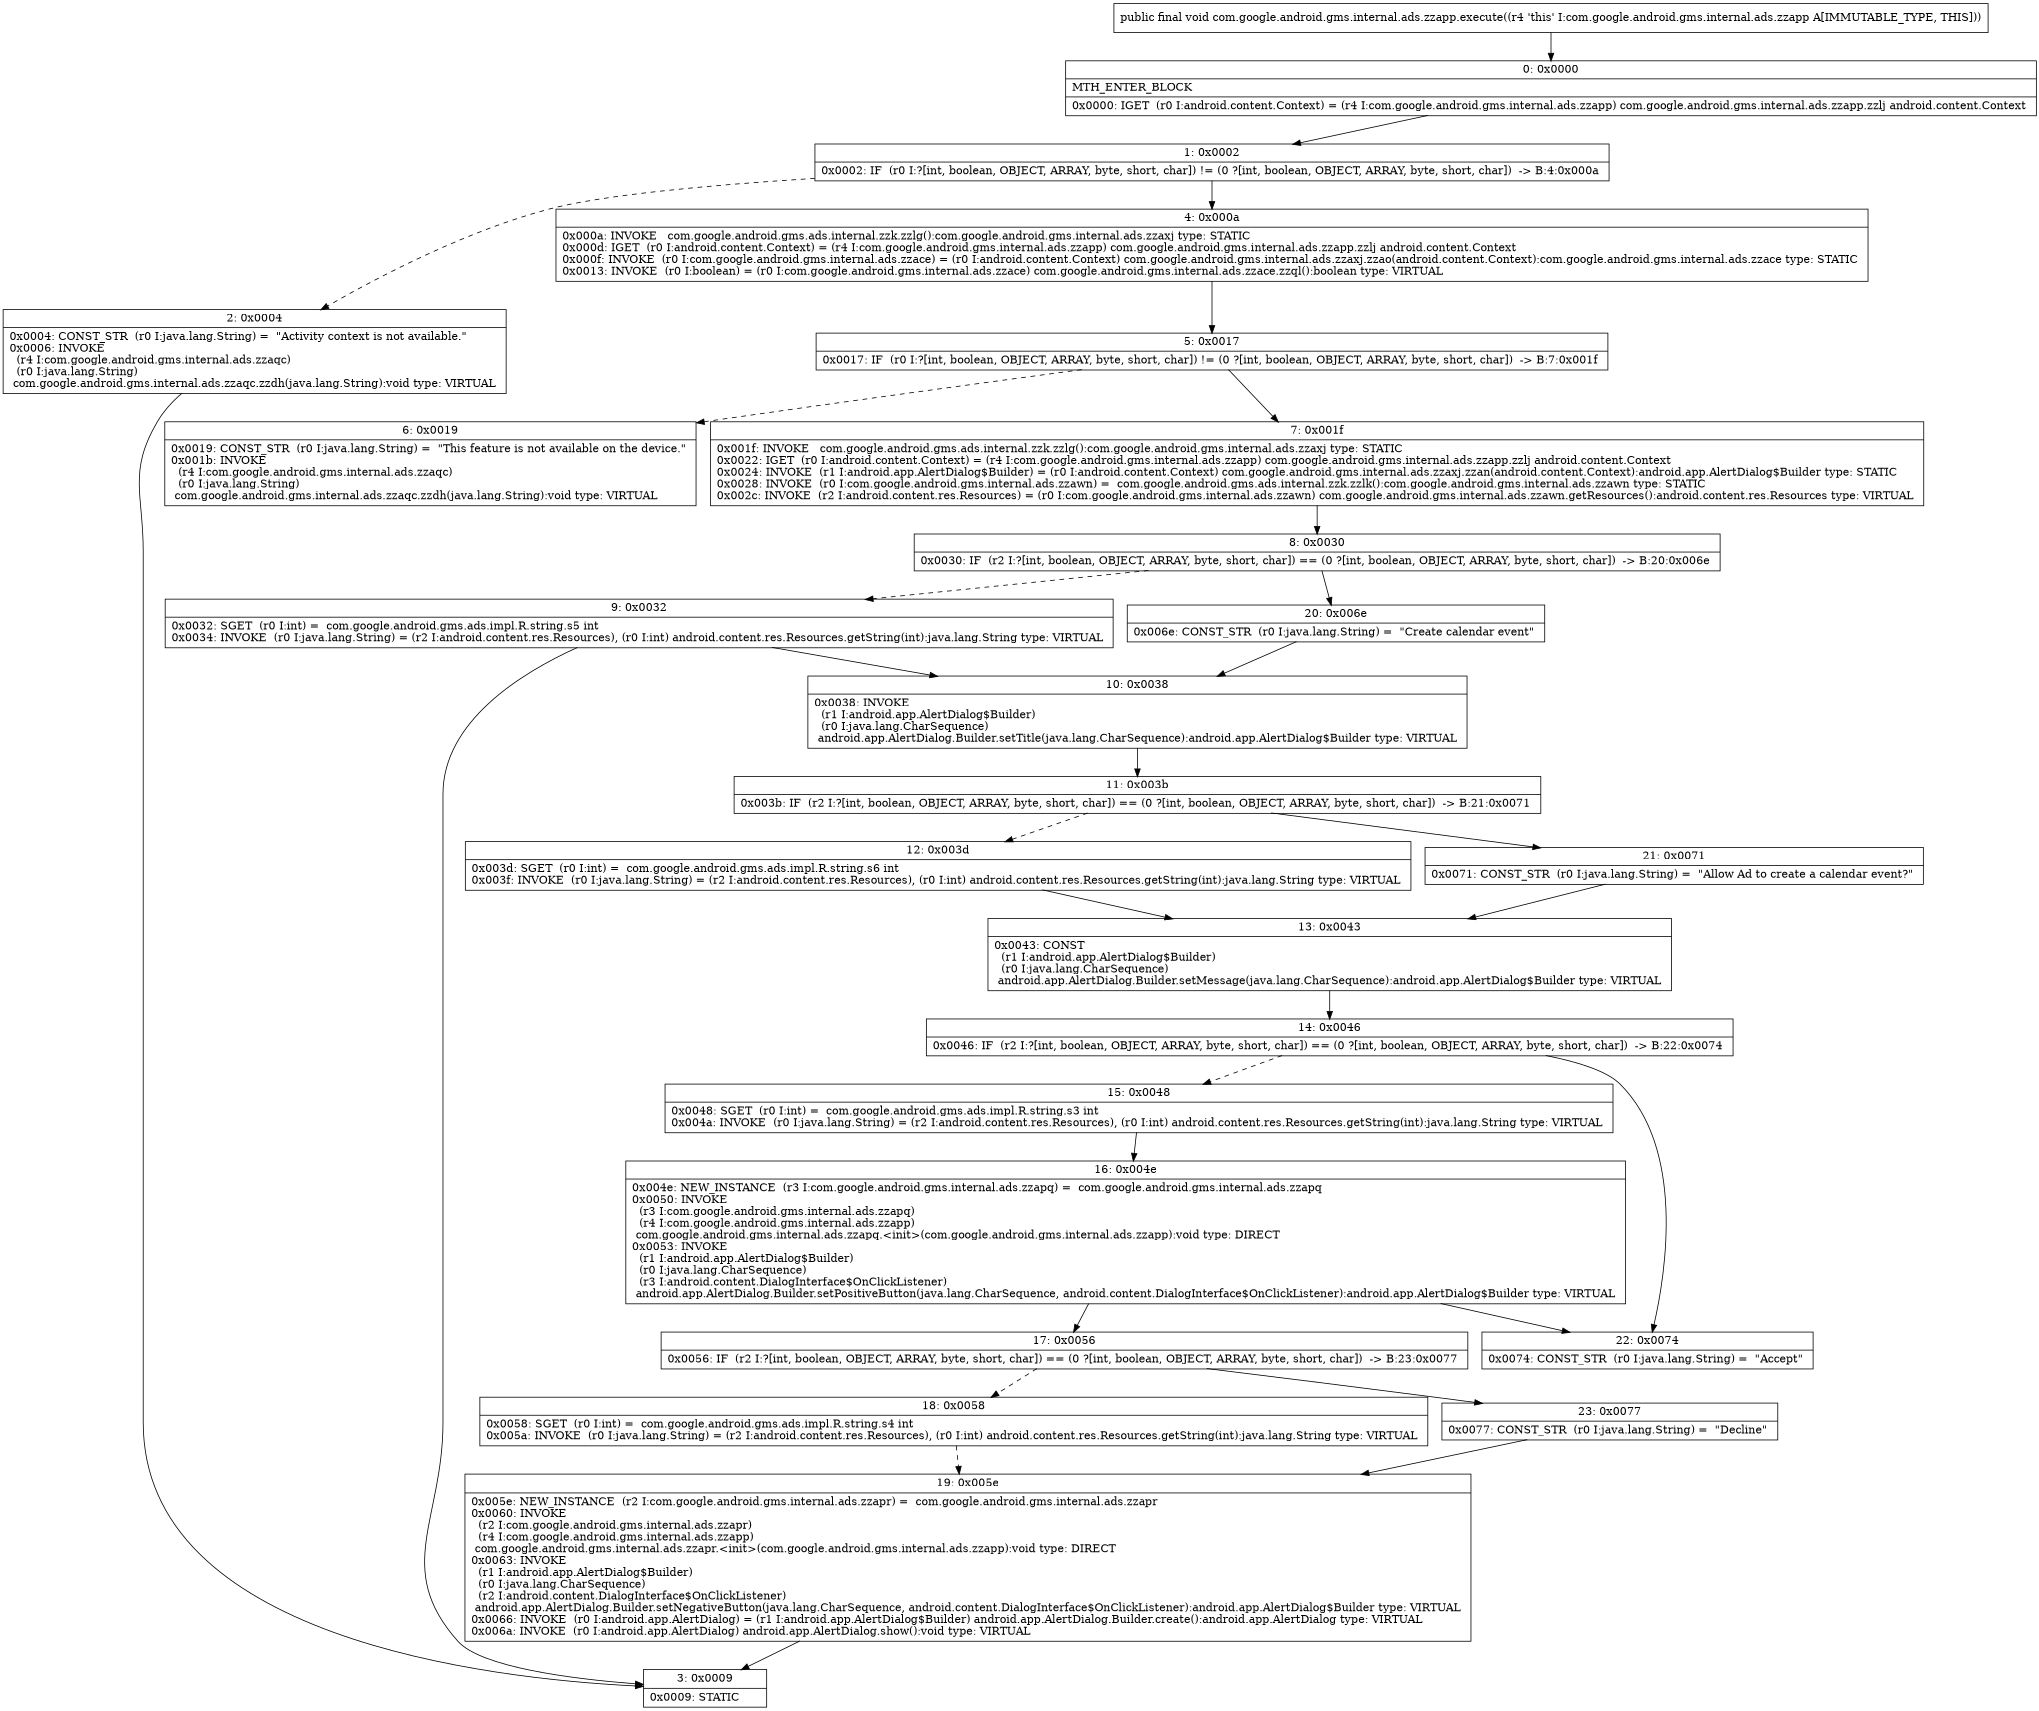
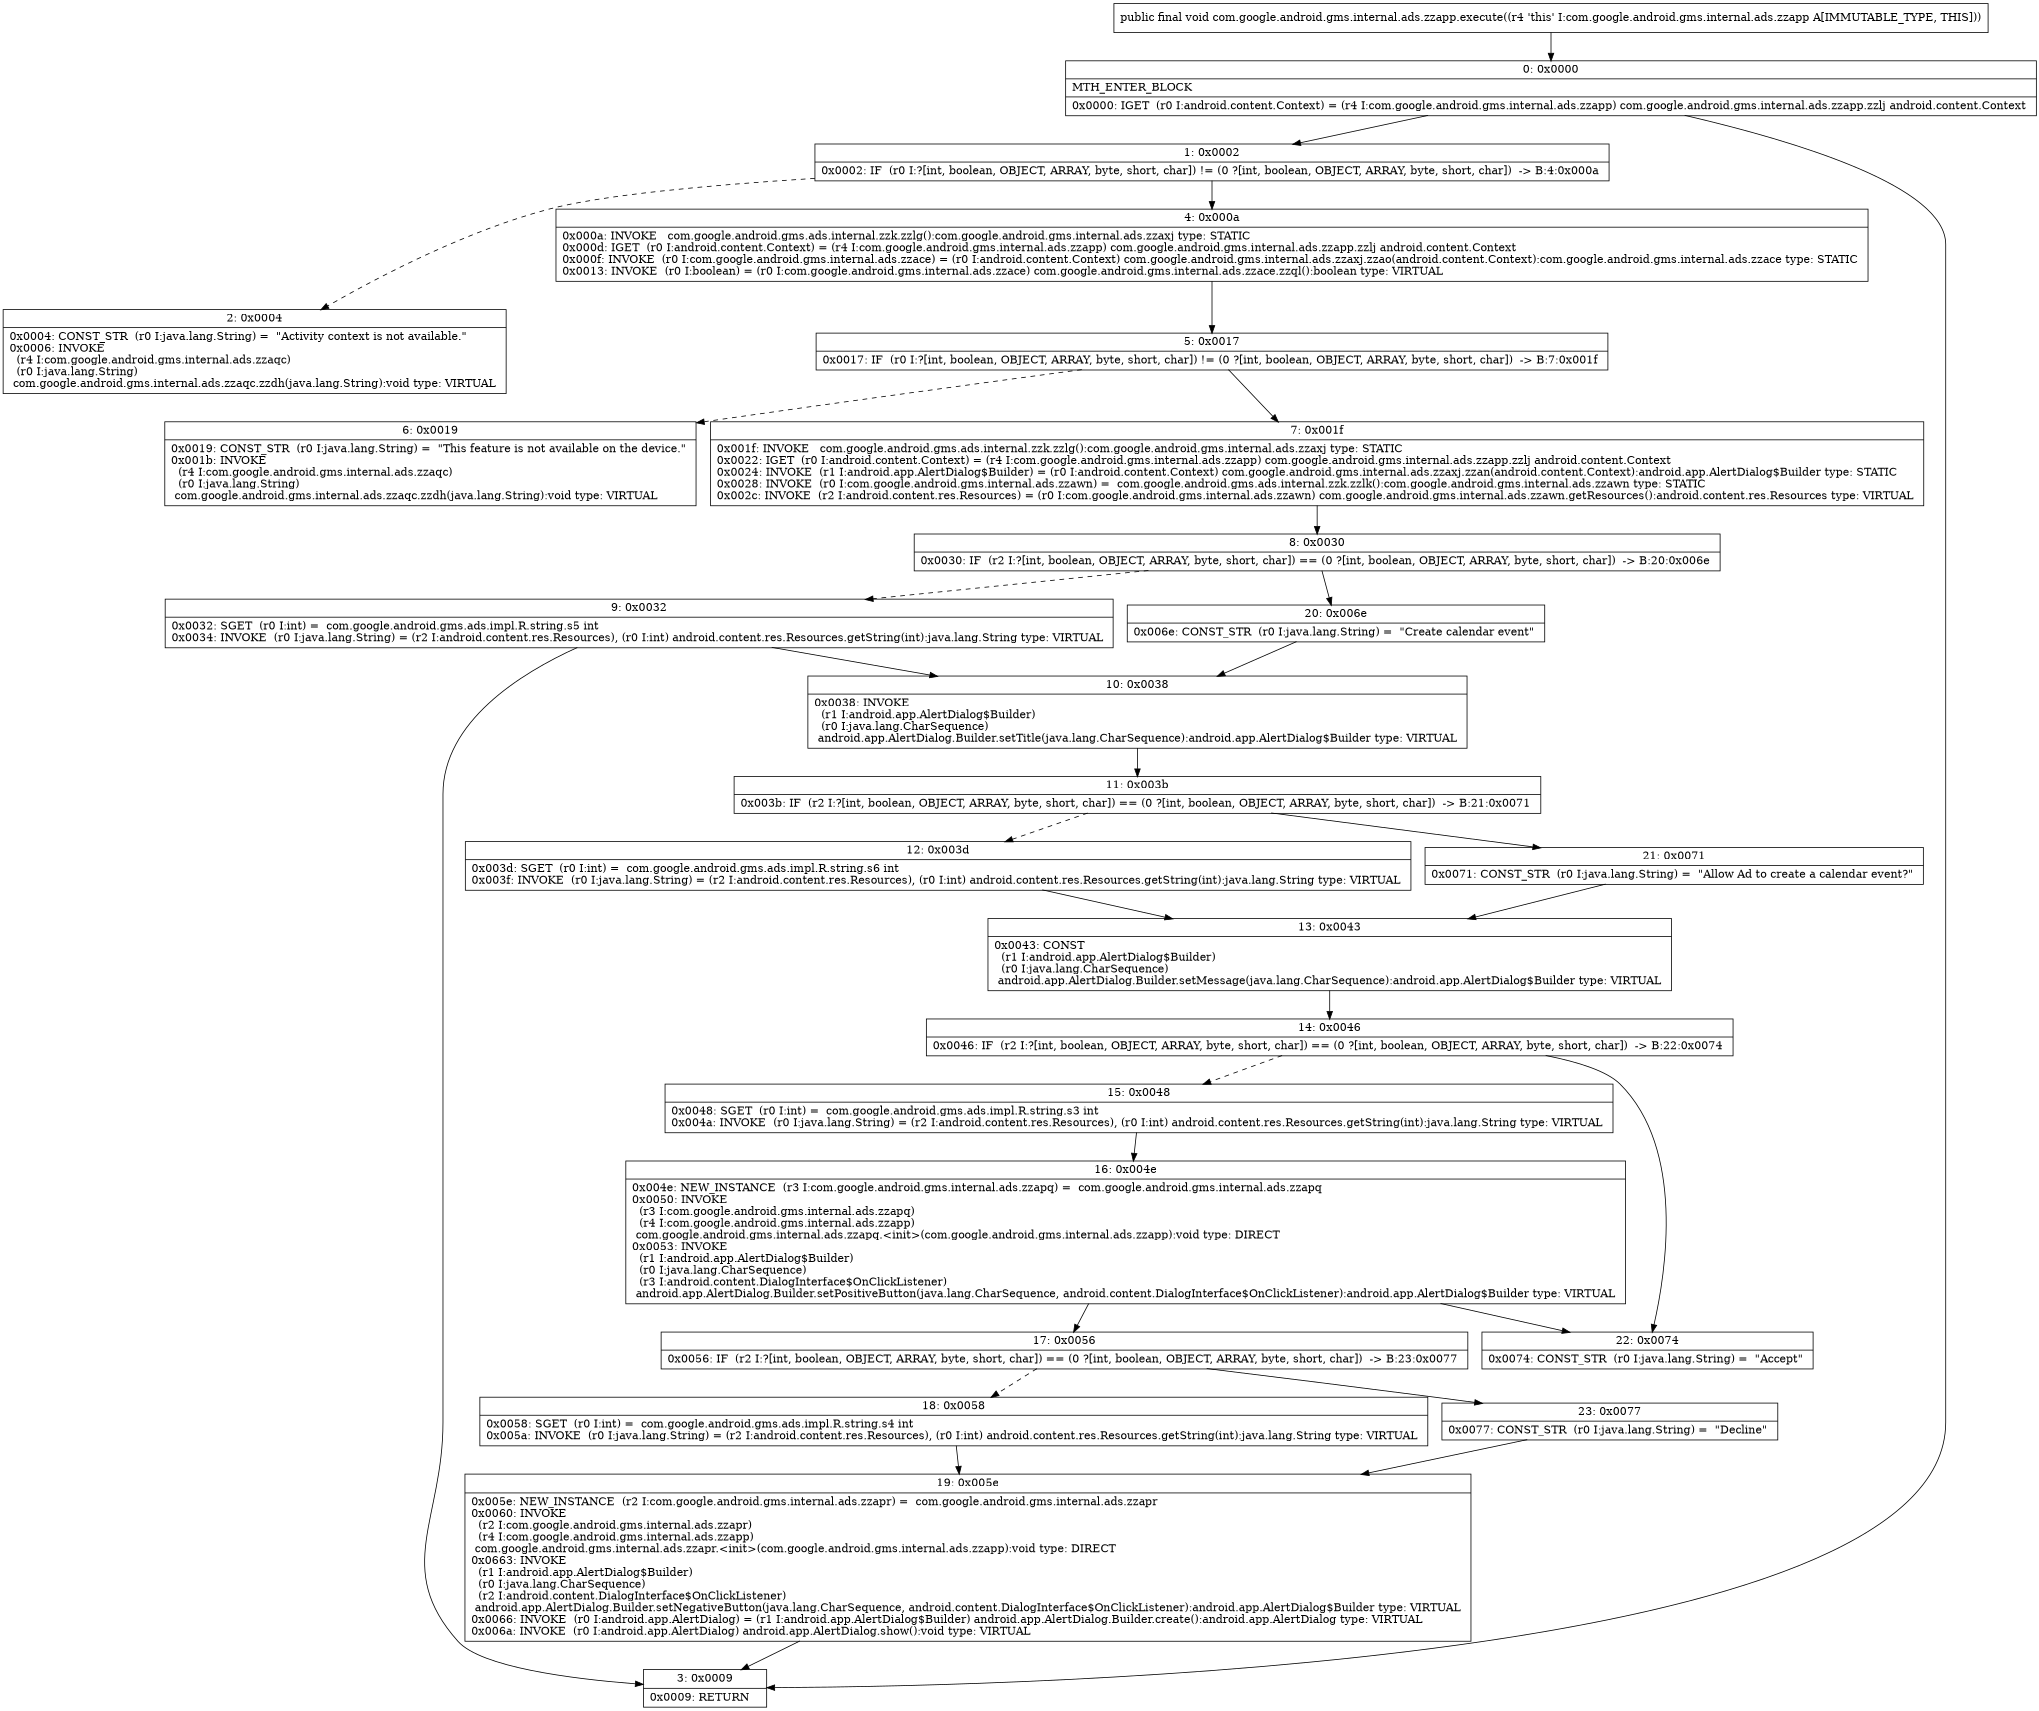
(143, 1206) -> (1946, 1307)
(957, 1456) -> (957, 1456)
(523, 1561) -> (523, 1561)
(700, 1697) -> (705, 1697)
